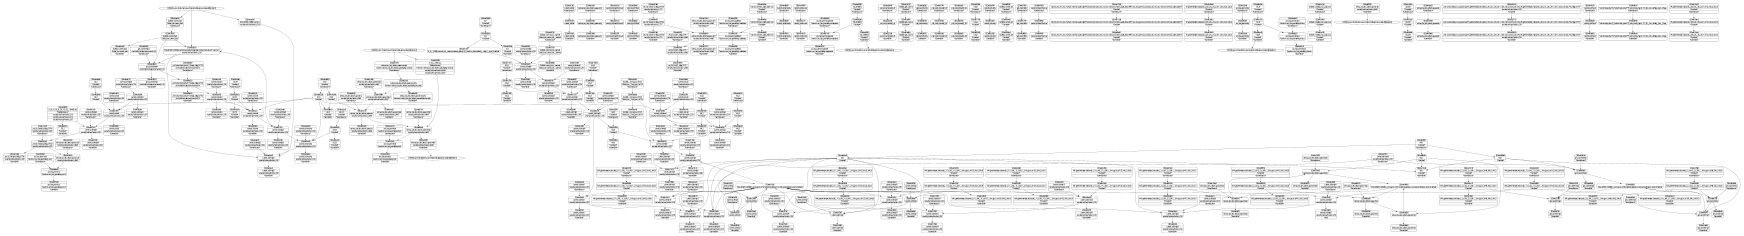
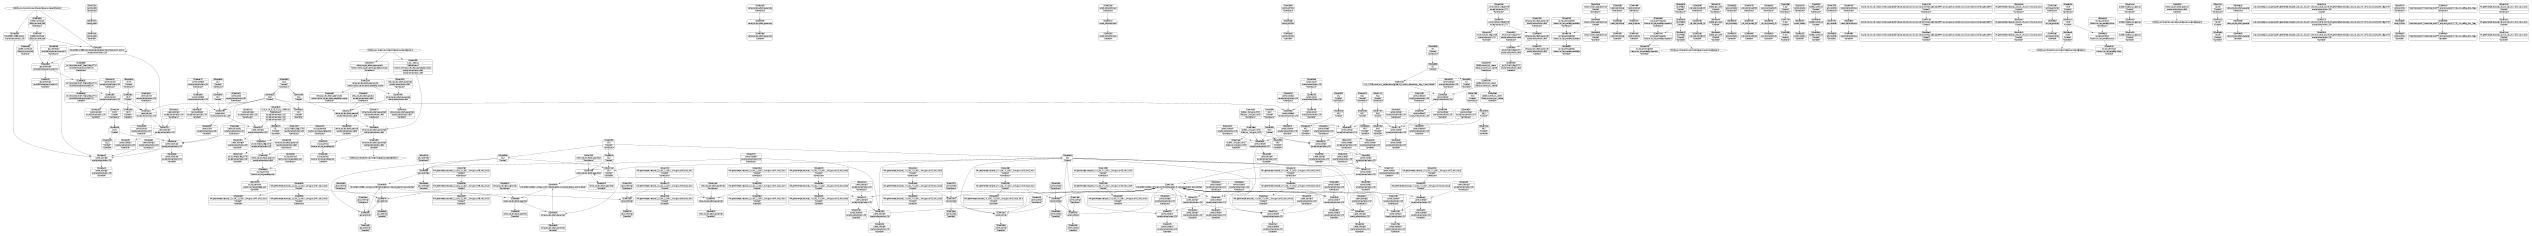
(603, 122) -> (1265, 137)
(1260, 179) -> (299, 192)
(1326, 218) -> (1334, 218)
